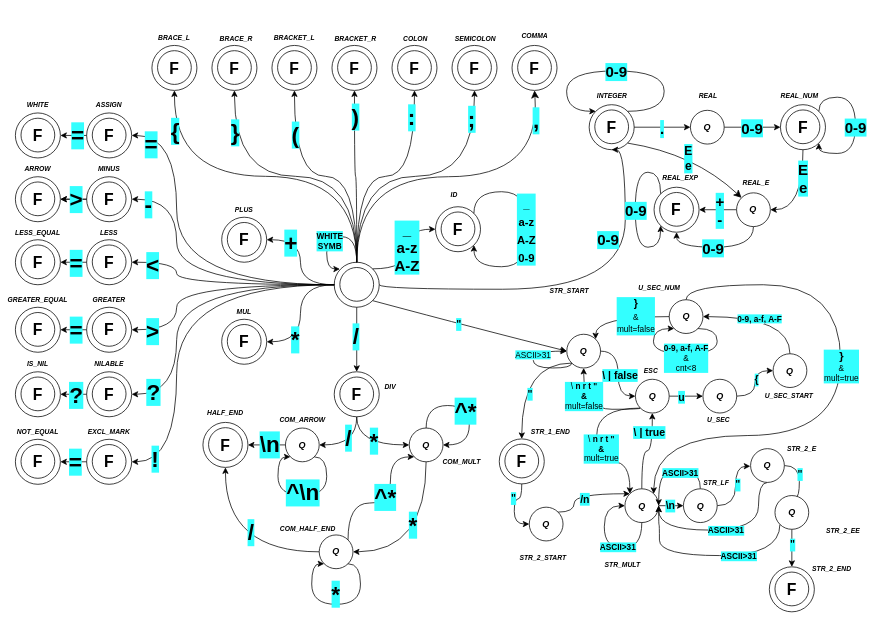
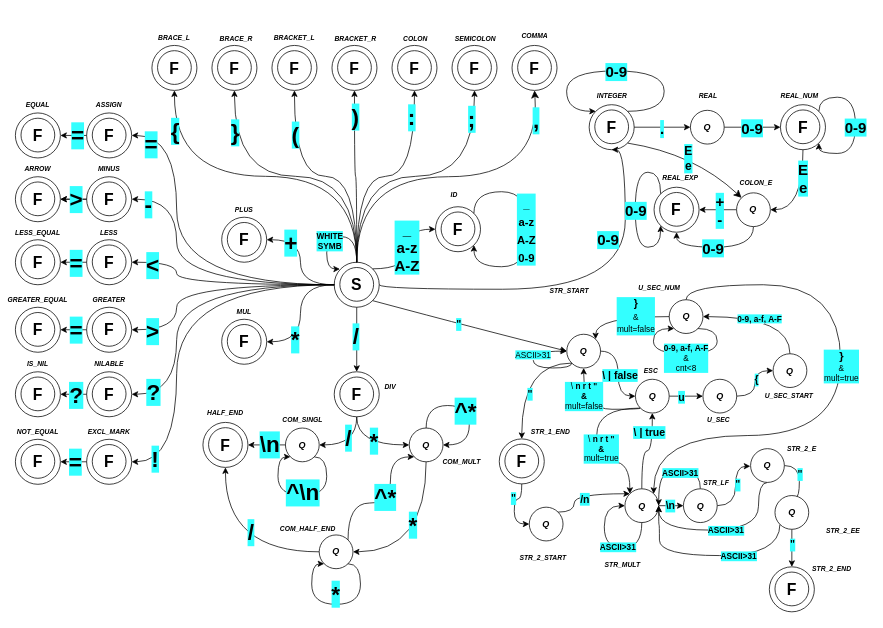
(38, 105) -> (38, 105)
(756, 183) -> (756, 183)
none -> (357, 285)
(303, 420) -> (303, 420)
